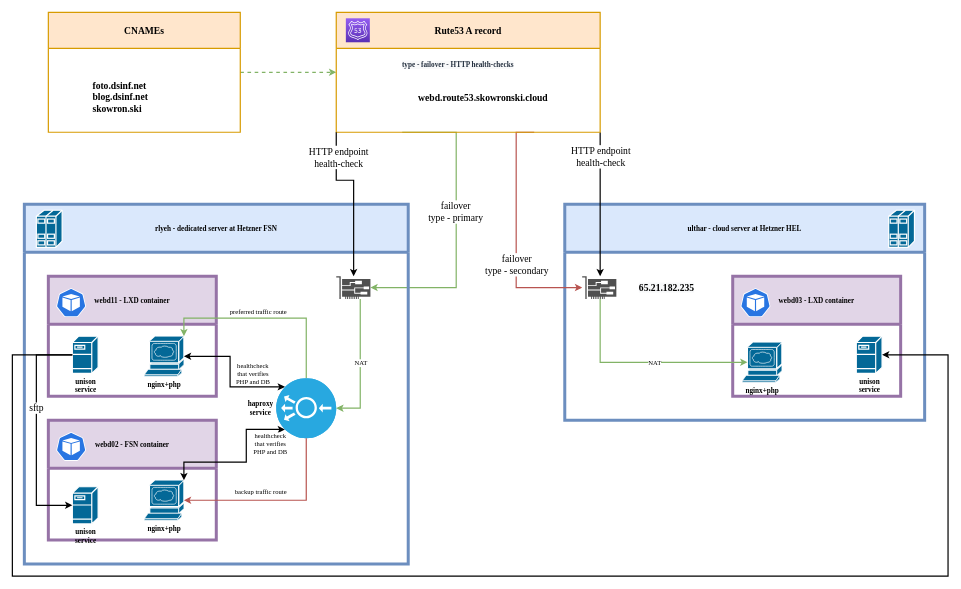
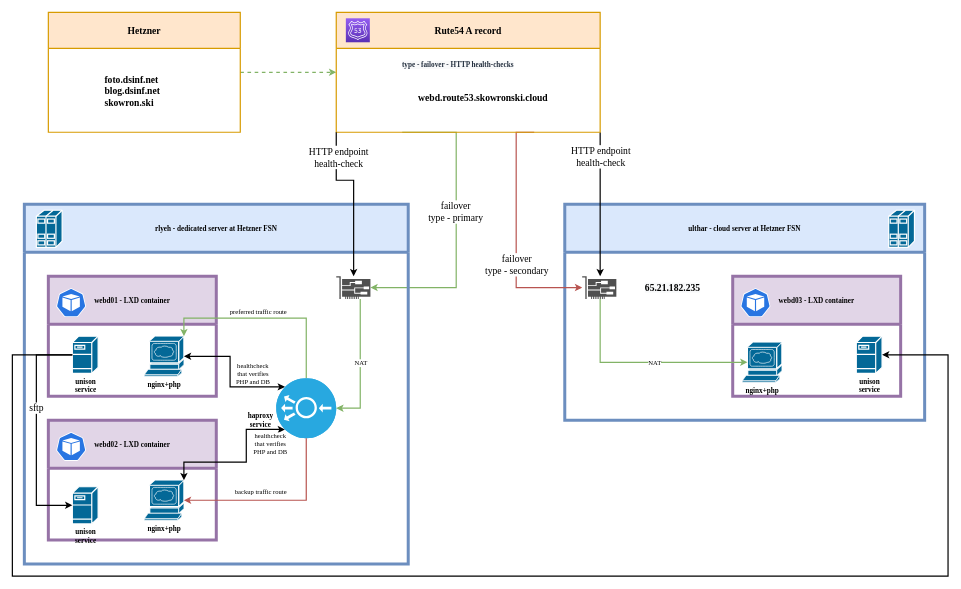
(144, 31) -> (144, 31)
(468, 31) -> (468, 31)
(129, 96) -> (141, 90)
(745, 229) -> (745, 229)
(667, 288) -> (673, 288)
(132, 301) -> (132, 301)
(261, 408) -> (261, 420)
(132, 445) -> (132, 445)
